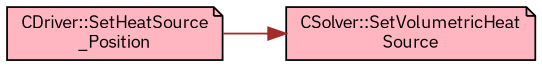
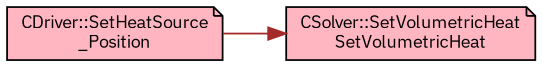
(411, 34) -> (411, 34)
